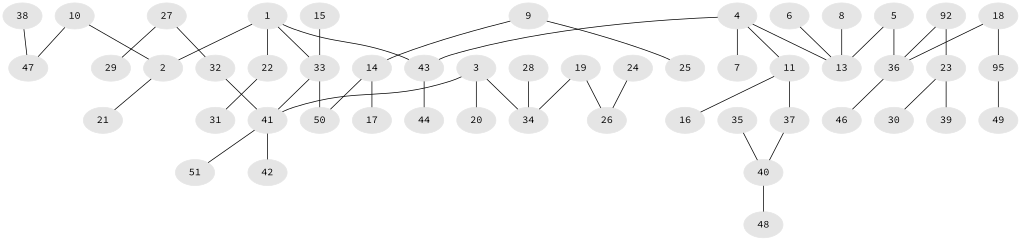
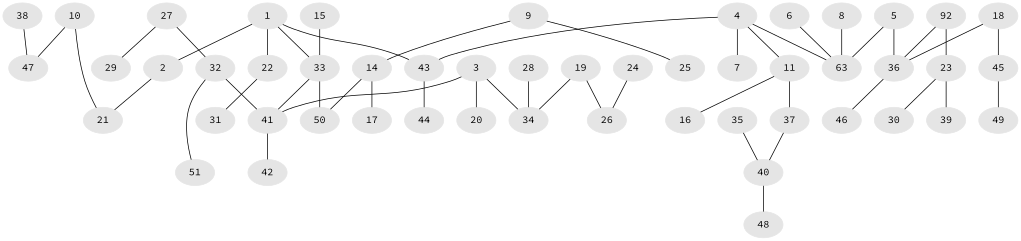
(119, 42) -> (82, 70)
(842, 68) -> (842, 68)
(998, 68) -> (998, 68)
(231, 146) -> (187, 118)
